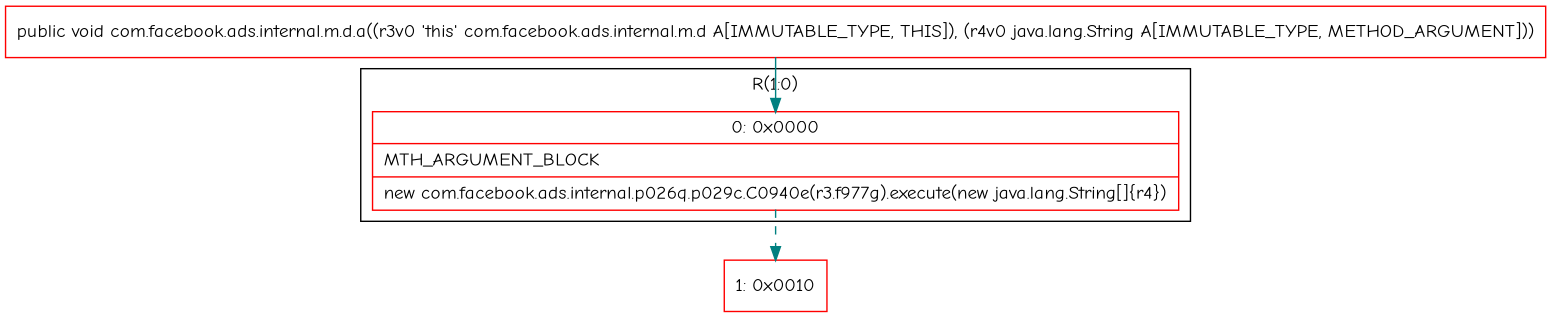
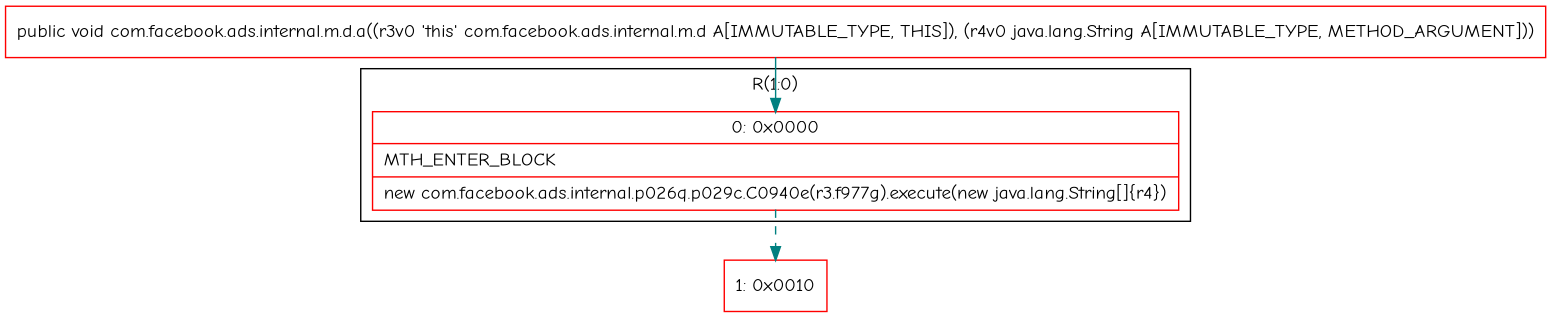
(492, 160) -> (470, 160)
